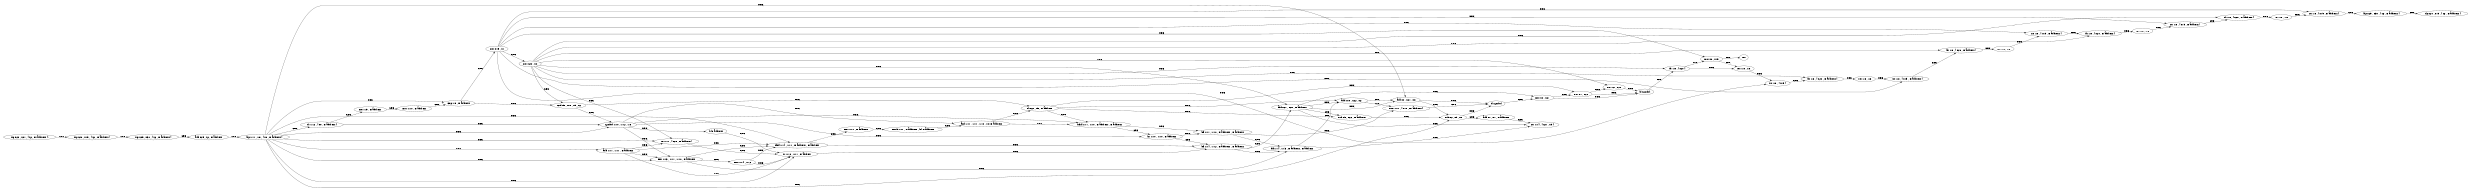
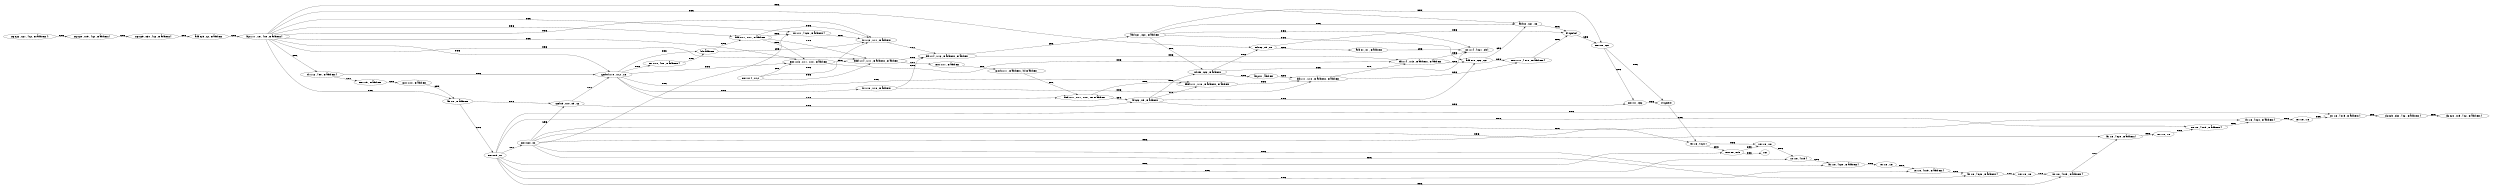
none -> (726, 44)
none -> (664, 63)
(915, 67) -> none
none -> (1349, 69)
none -> (1264, 76)
(1614, 87) -> none
(1581, 94) -> (1635, 103)
(459, 103) -> (458, 101)
(1433, 106) -> none
(1131, 131) -> none
(715, 161) -> (775, 72)
